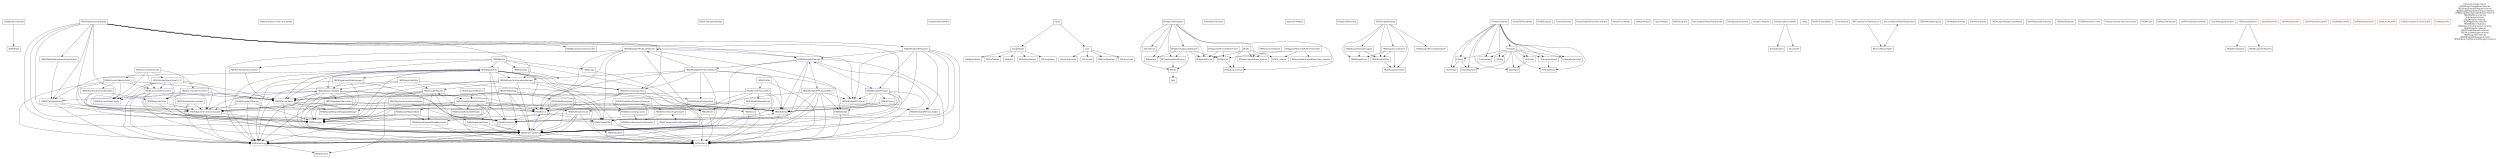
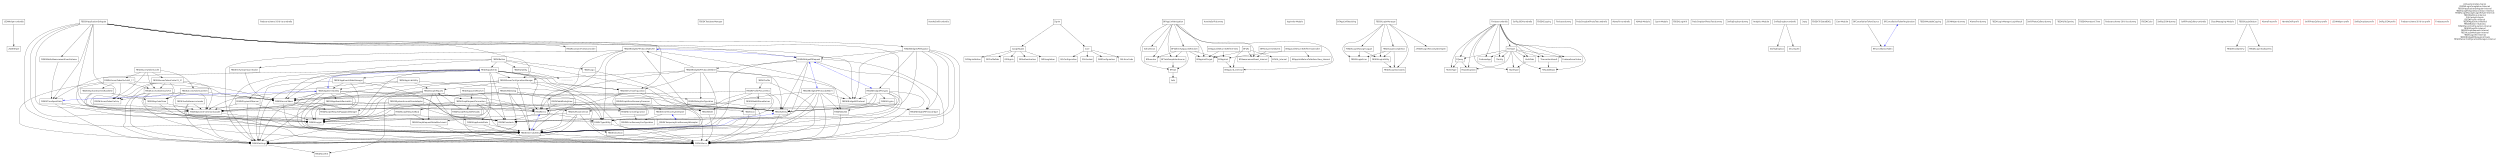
(1292, 54) -> none
